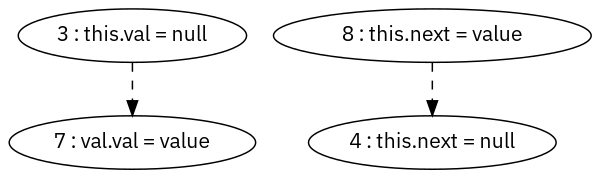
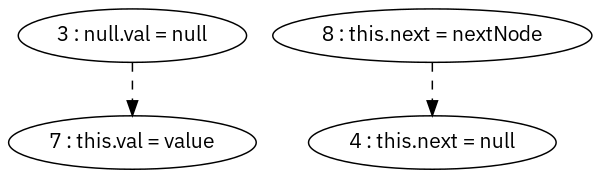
(132, 36) -> (132, 36)
(432, 36) -> (432, 36)
(132, 143) -> (132, 143)
